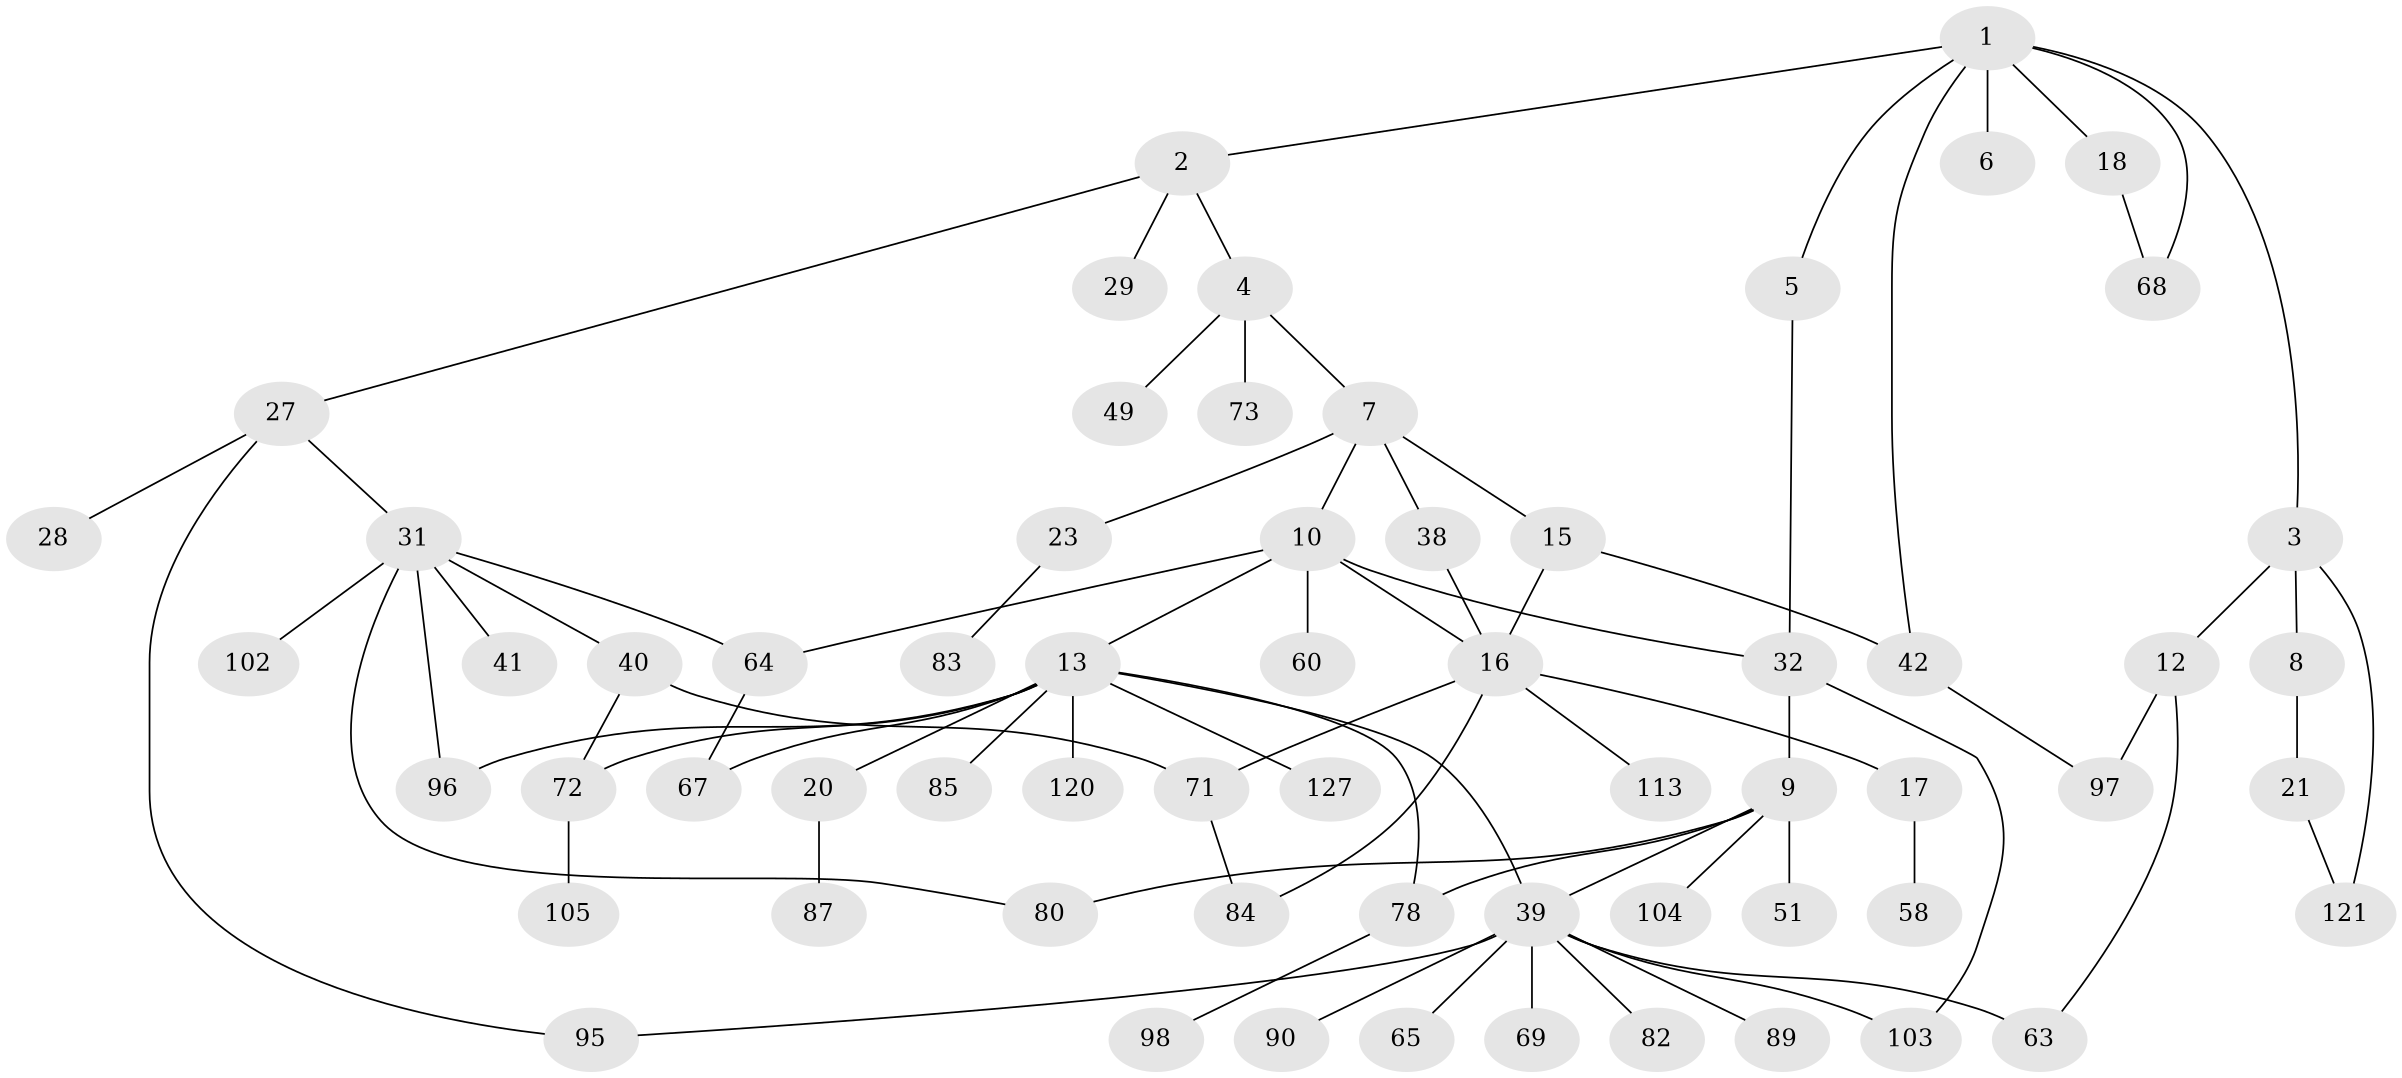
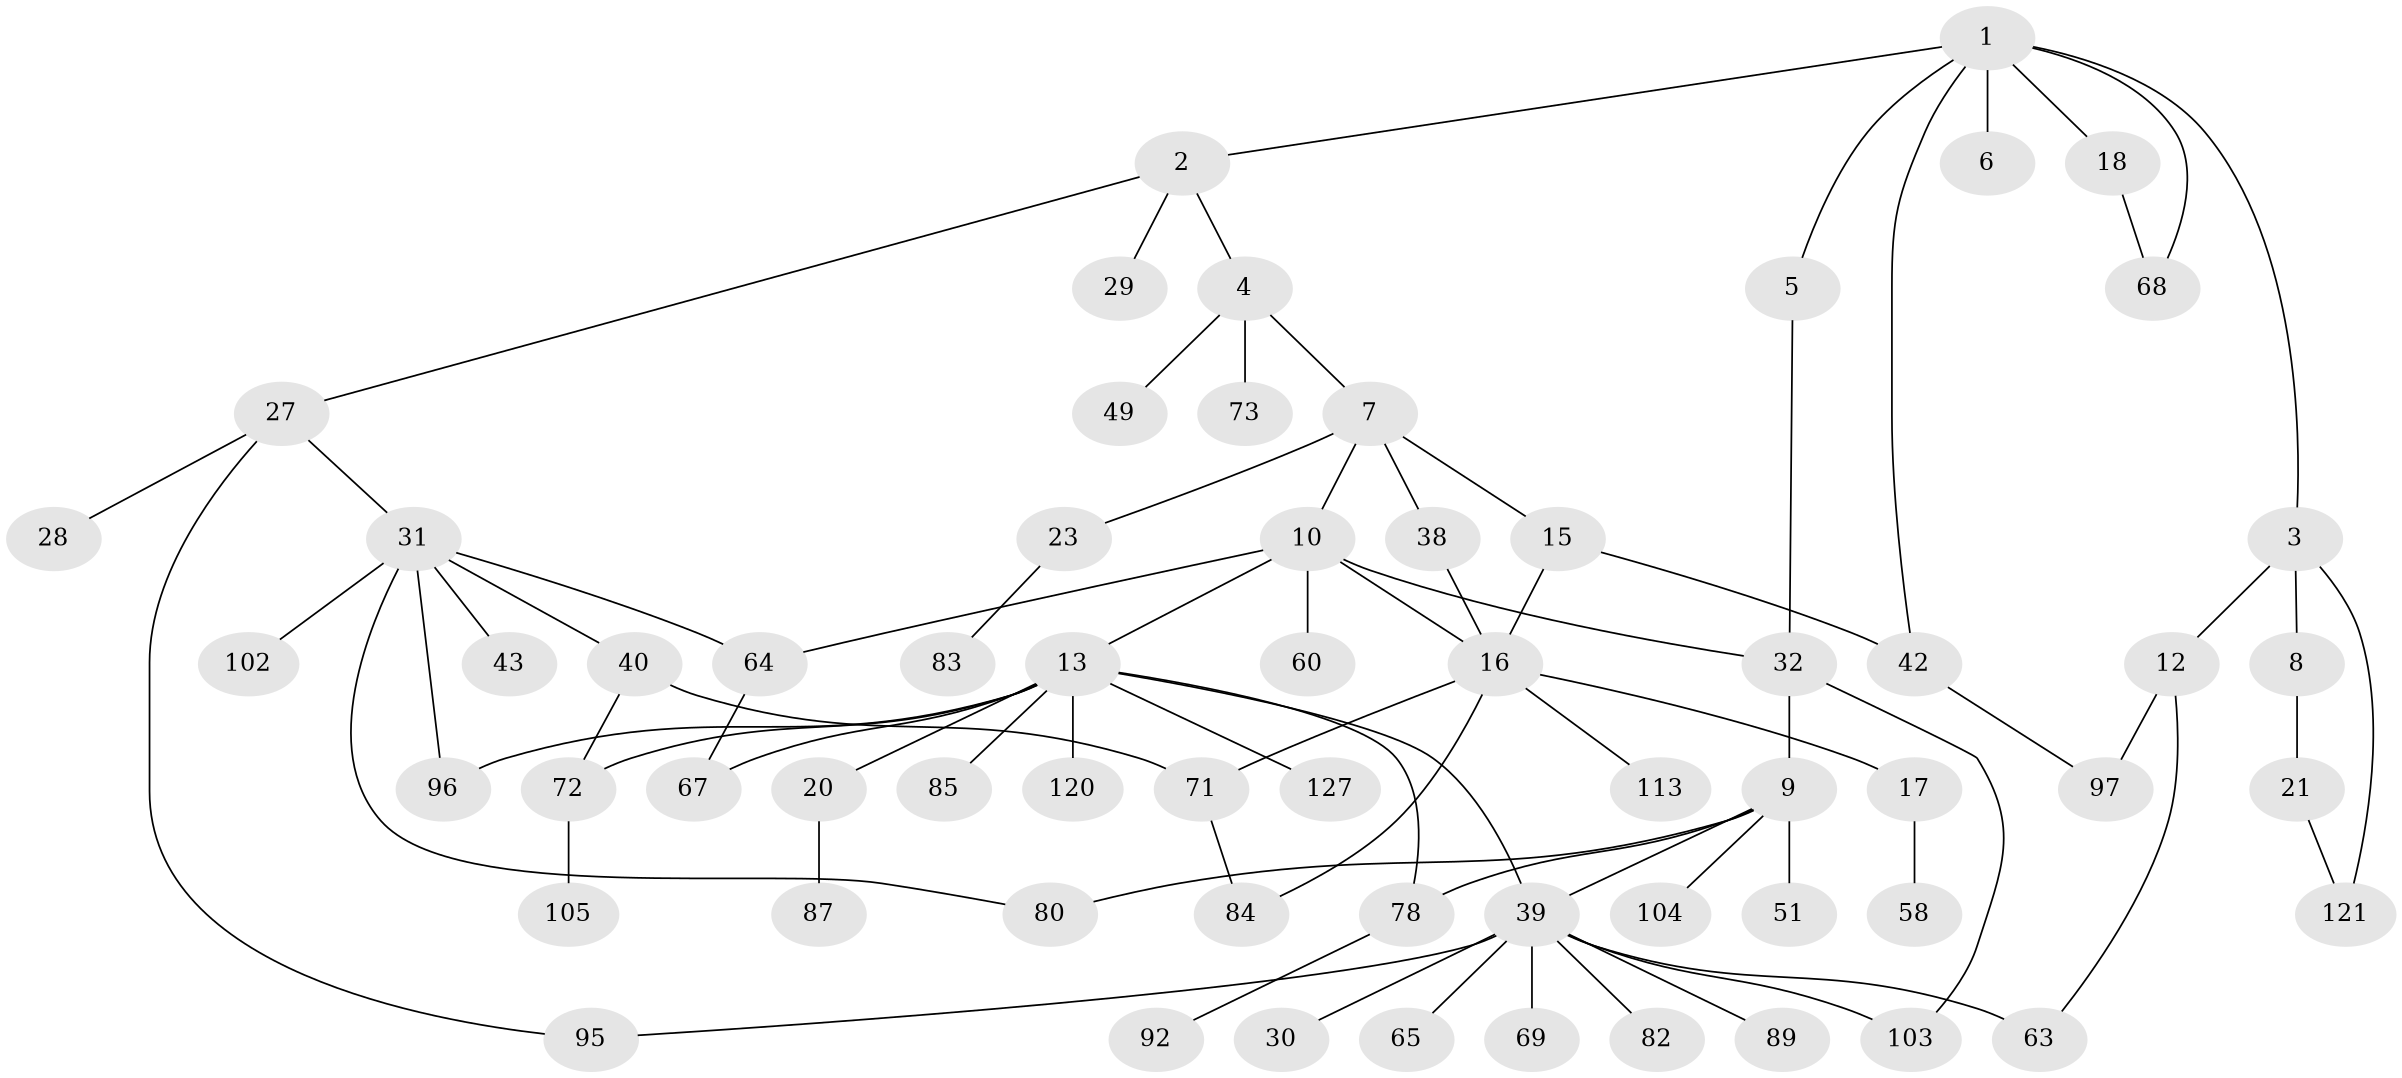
(509, 664) -> (509, 664)
(1156, 1040) -> (1156, 1040)
(1282, 1040) -> (1282, 1040)
